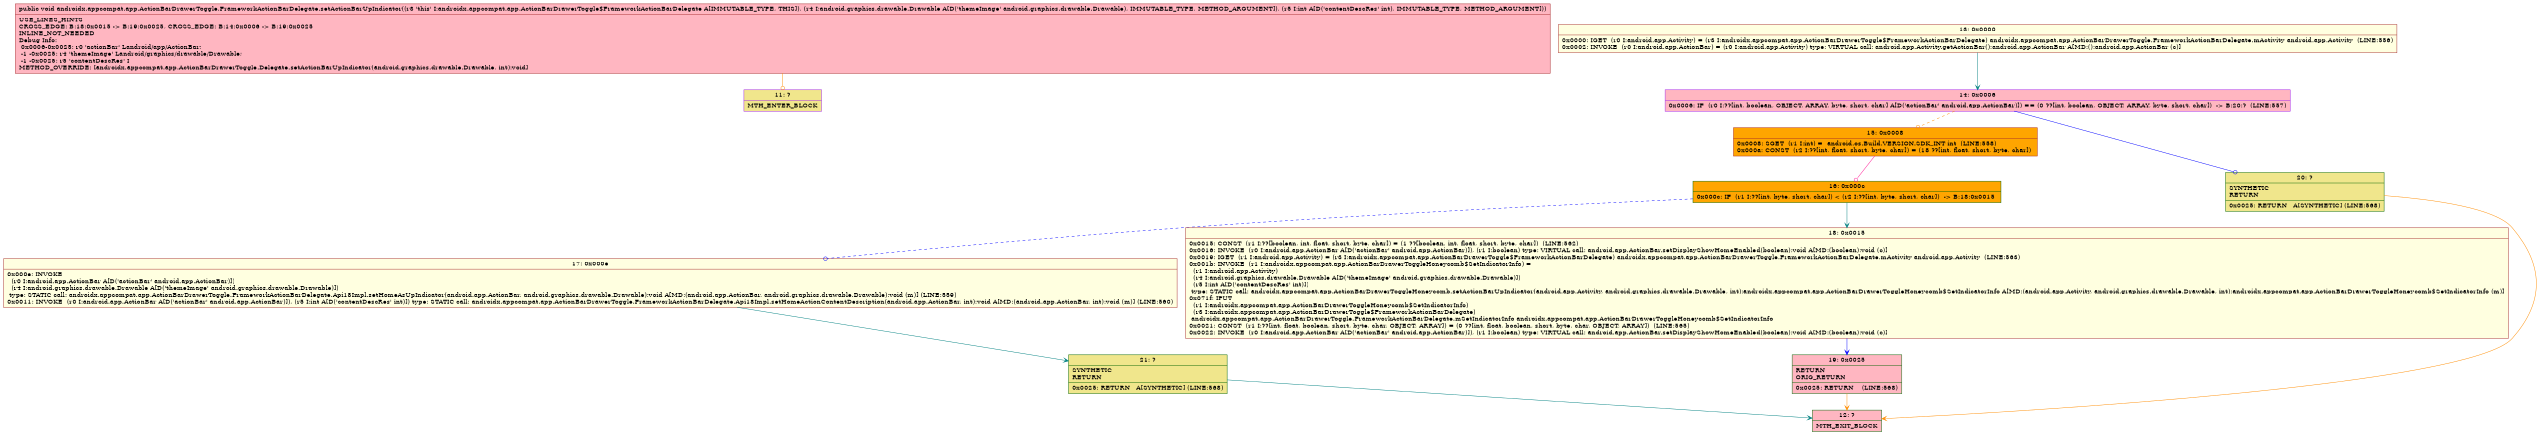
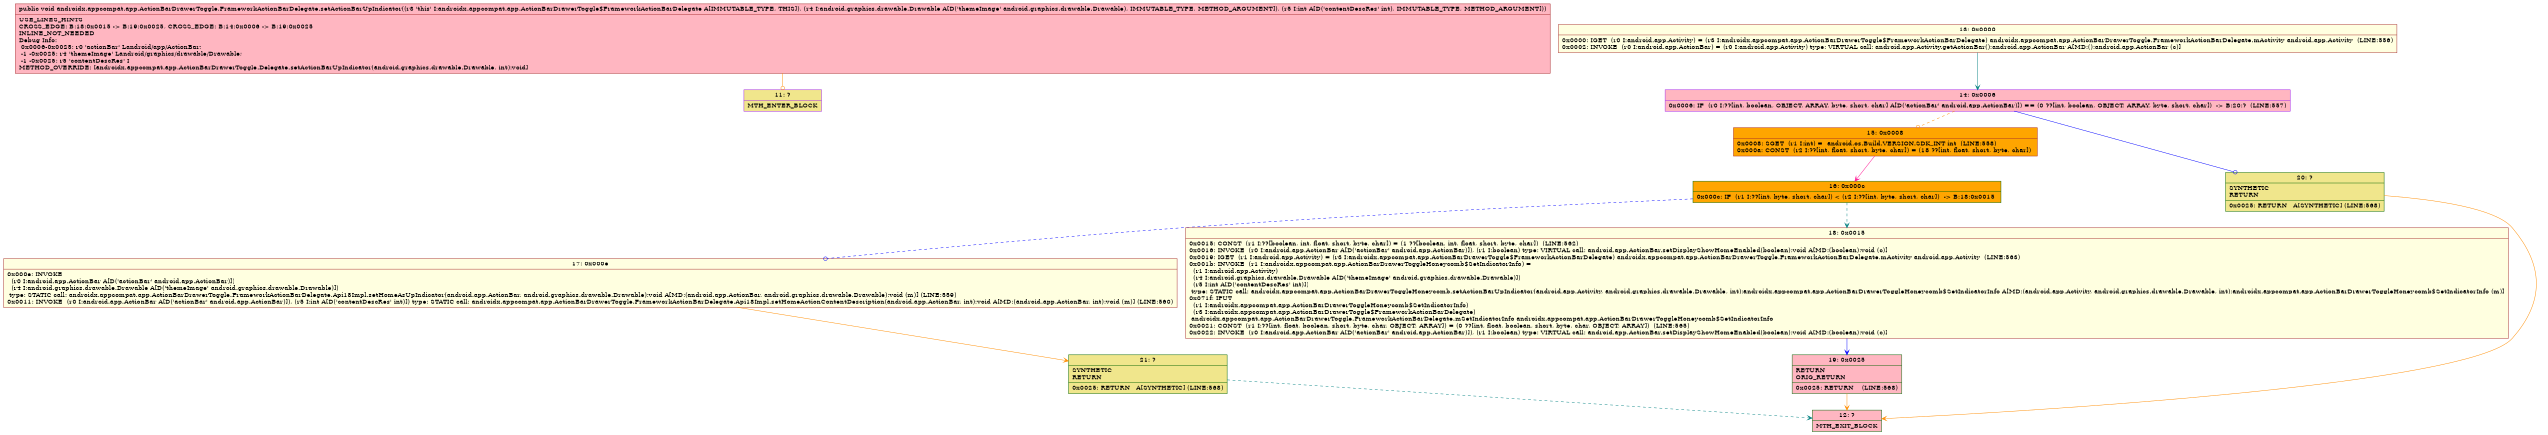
(1866, 167) -> (1866, 167)
(1847, 213) -> (1847, 213)
(901, 334) -> (901, 334)
(1517, 399) -> (1517, 399)
